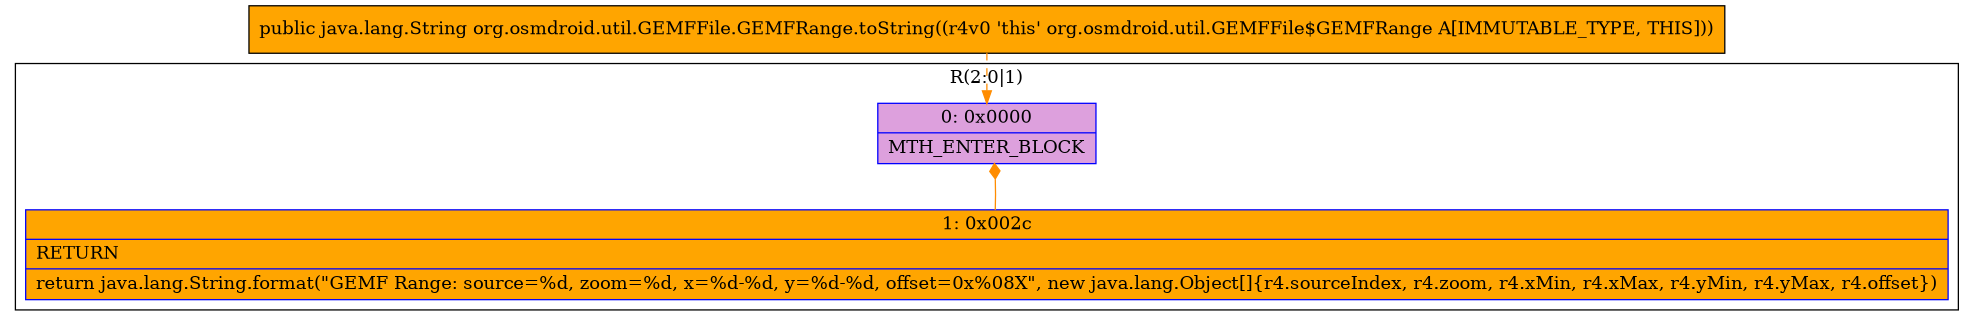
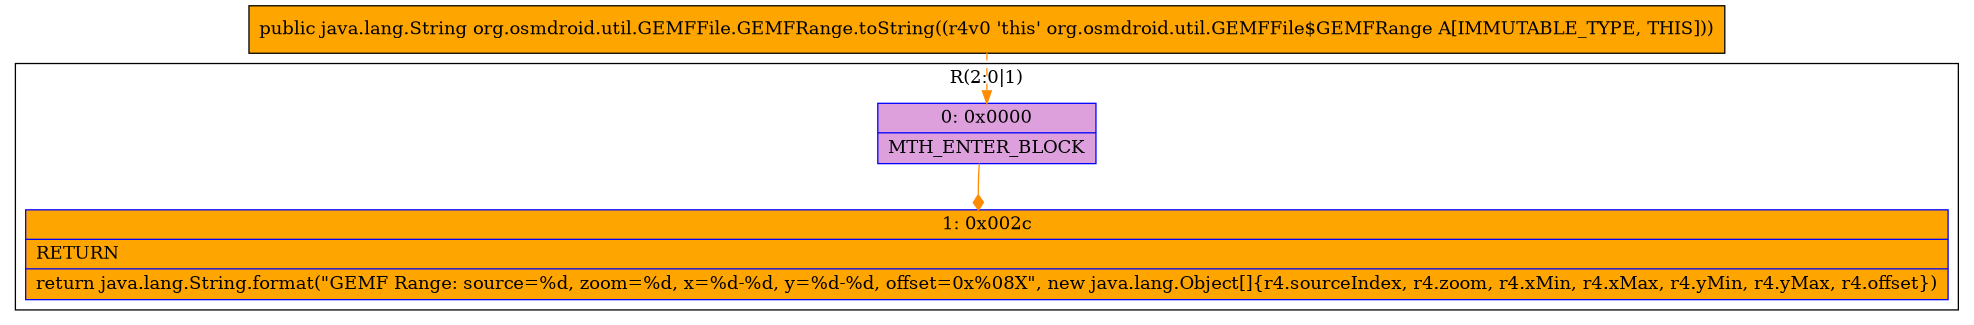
(996, 195) -> (978, 179)
